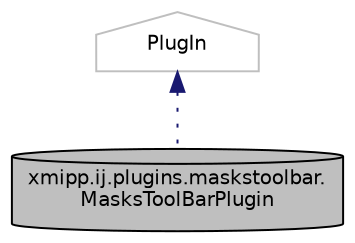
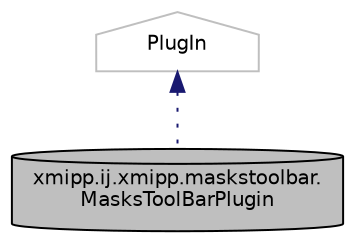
(178, 190) -> (178, 190)
